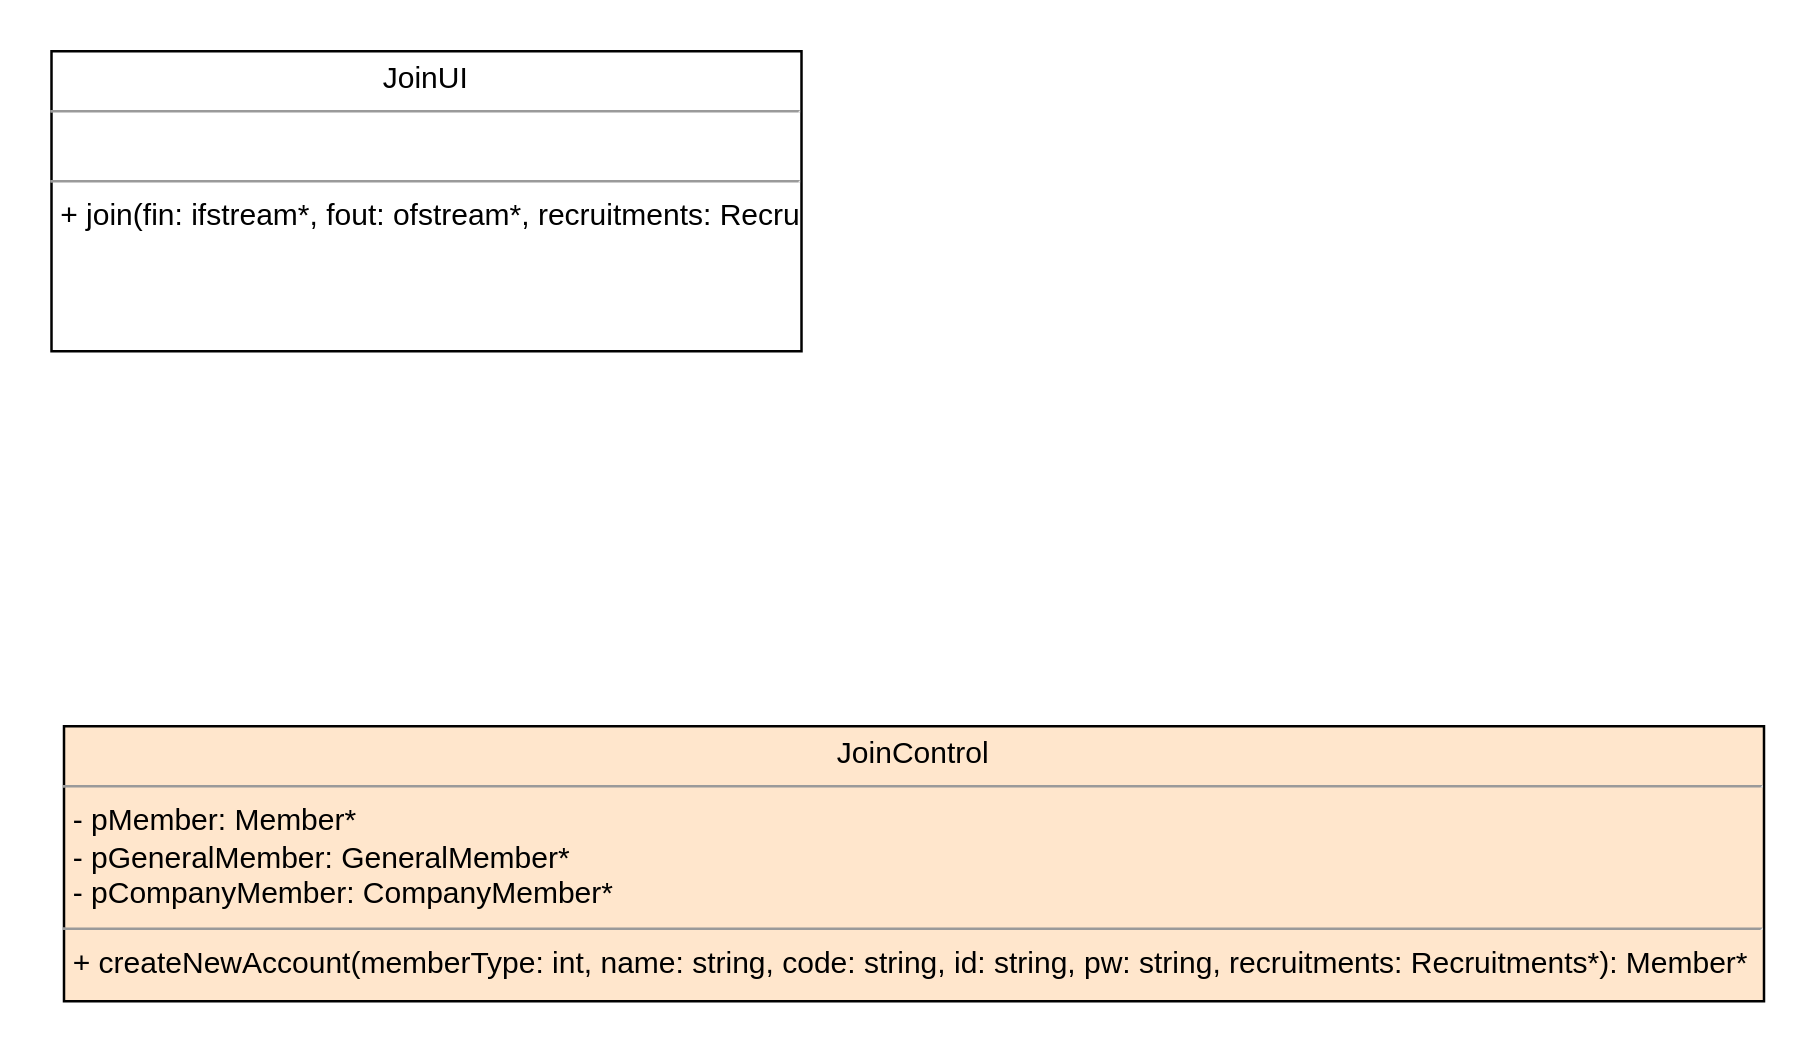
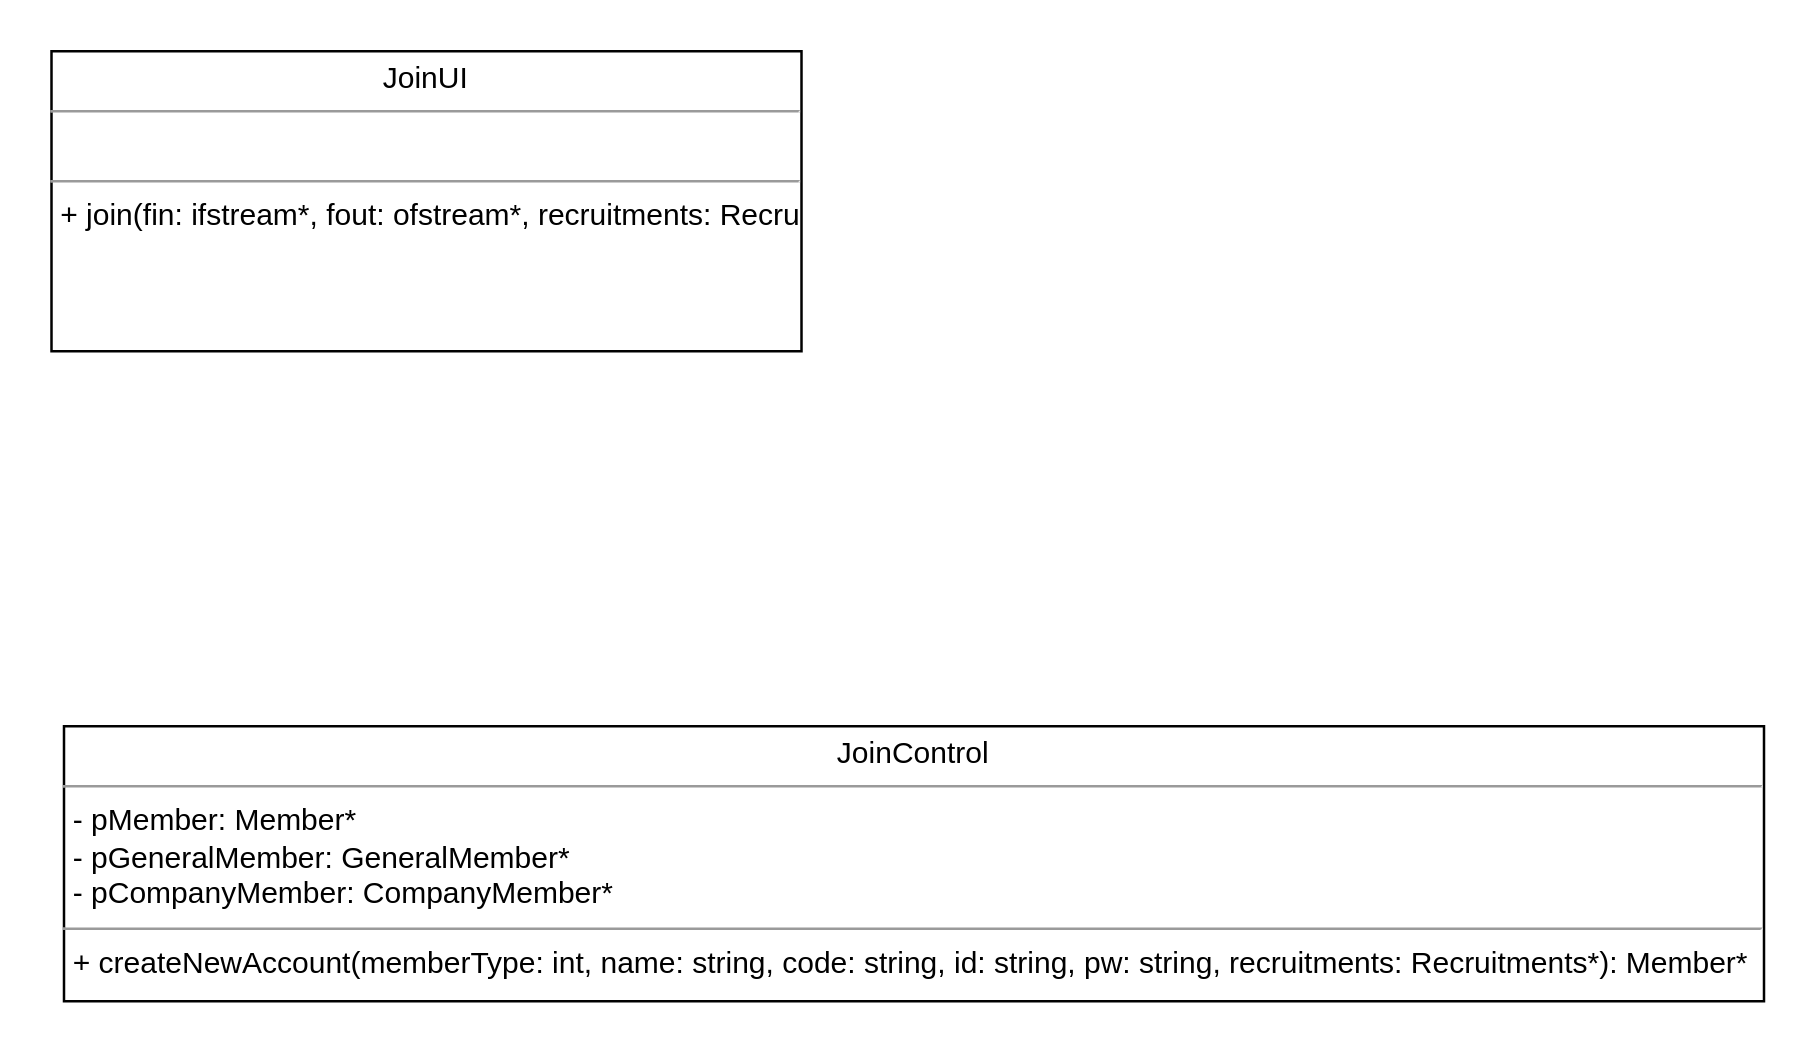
(914, 864) -> (914, 864)
